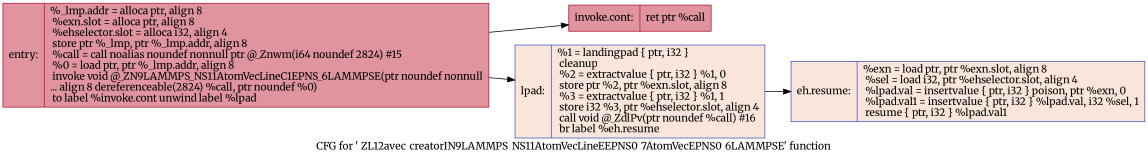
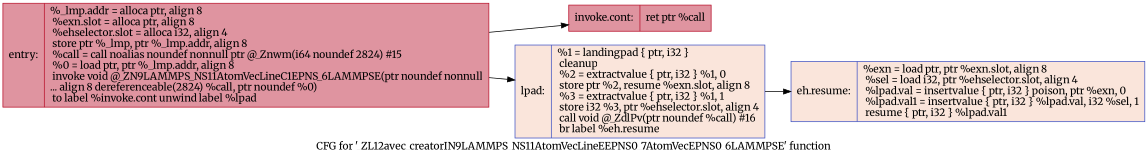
(642, 86) -> (654, 86)
